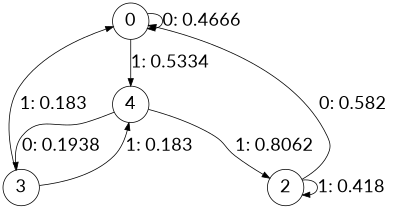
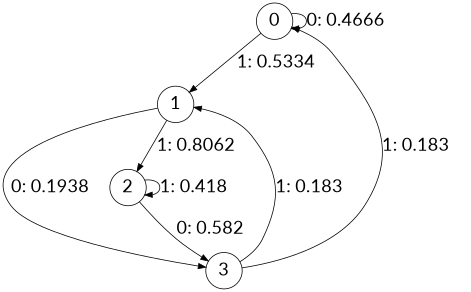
(277, 79) -> (168, 232)
(131, 104) -> (176, 104)
